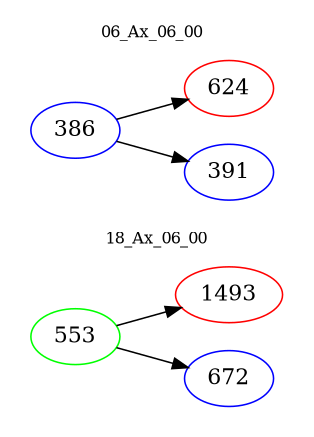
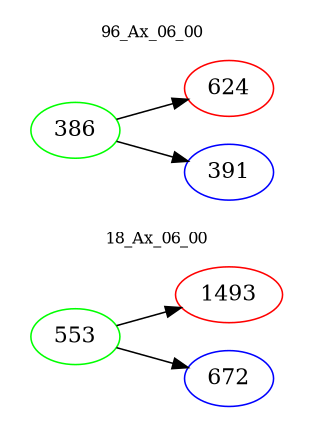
(152, 33) -> (152, 33)
(75, 130) -> (75, 130)
